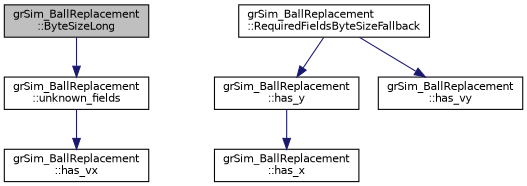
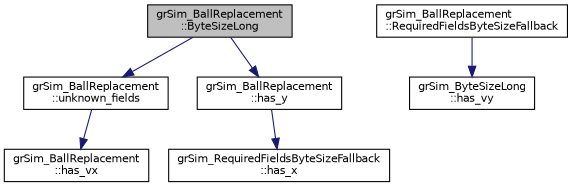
(314, 53) -> (242, 53)
(451, 93) -> (472, 93)
(287, 165) -> (279, 165)
